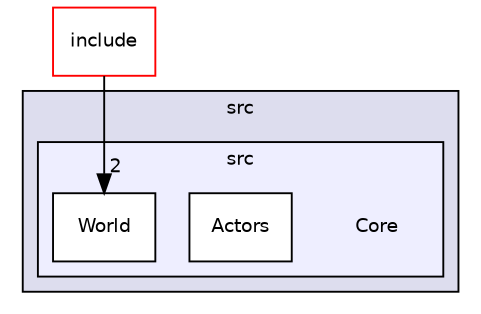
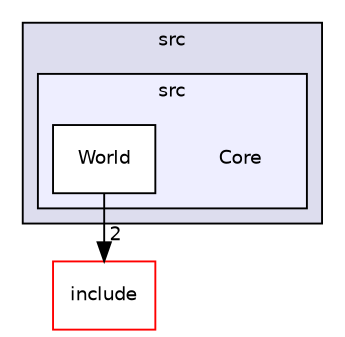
(104, 125) -> (104, 218)
(241, 227) -> none
